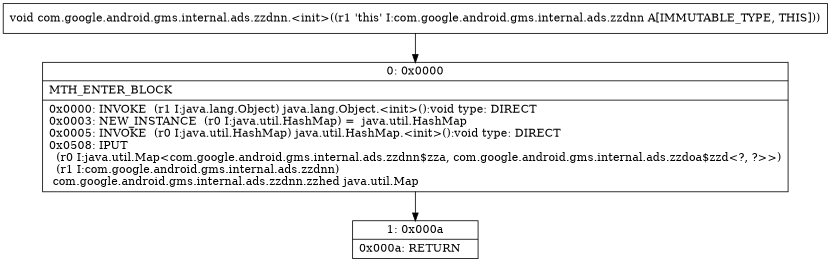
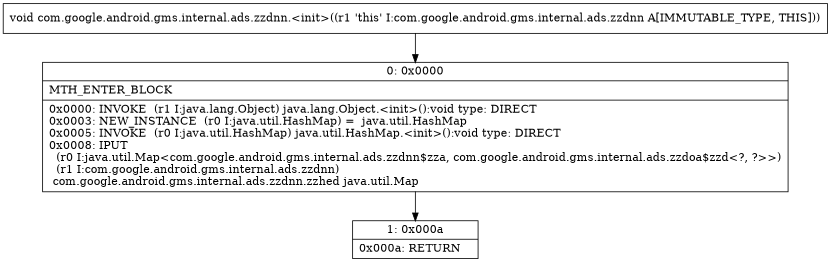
(92, 146) -> (92, 146)
